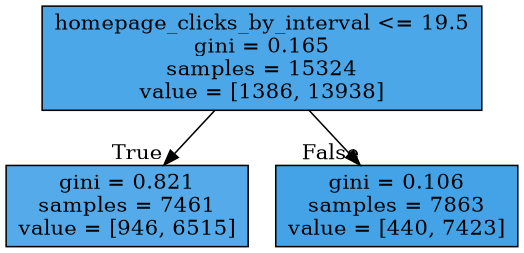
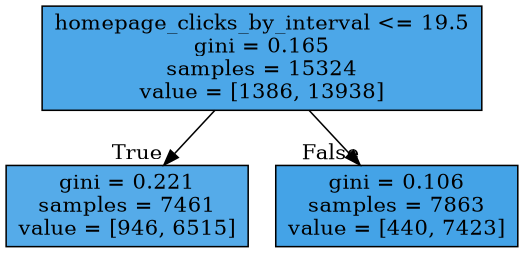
(127, 206) -> (127, 206)
